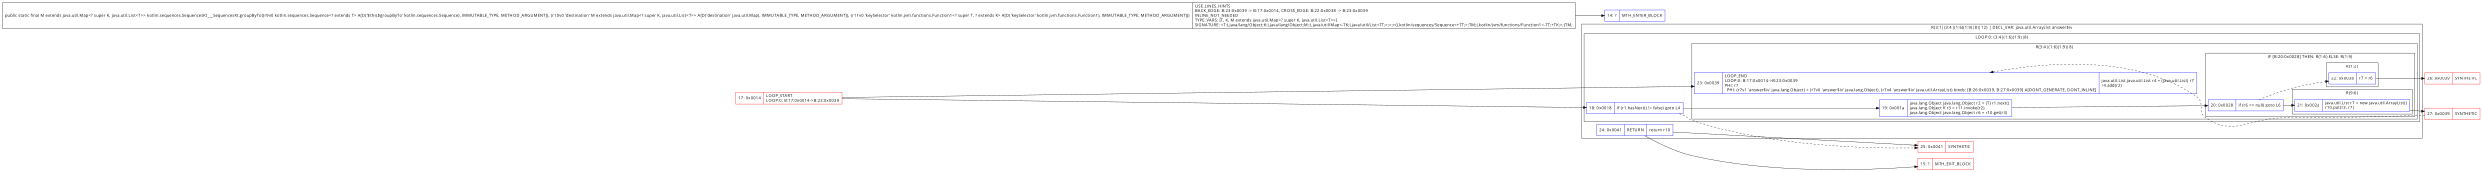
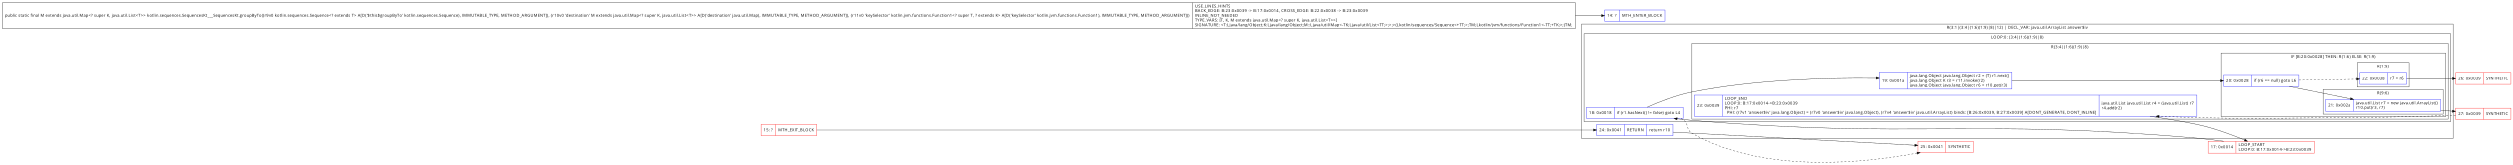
(2352, 66) -> (2383, 66)
(1267, 92) -> (2198, 125)
(1777, 168) -> (1205, 130)
